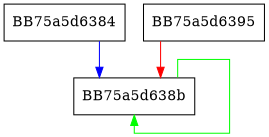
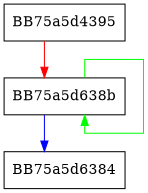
(204, 23) -> (65, 23)
(99, 54) -> (44, 128)
